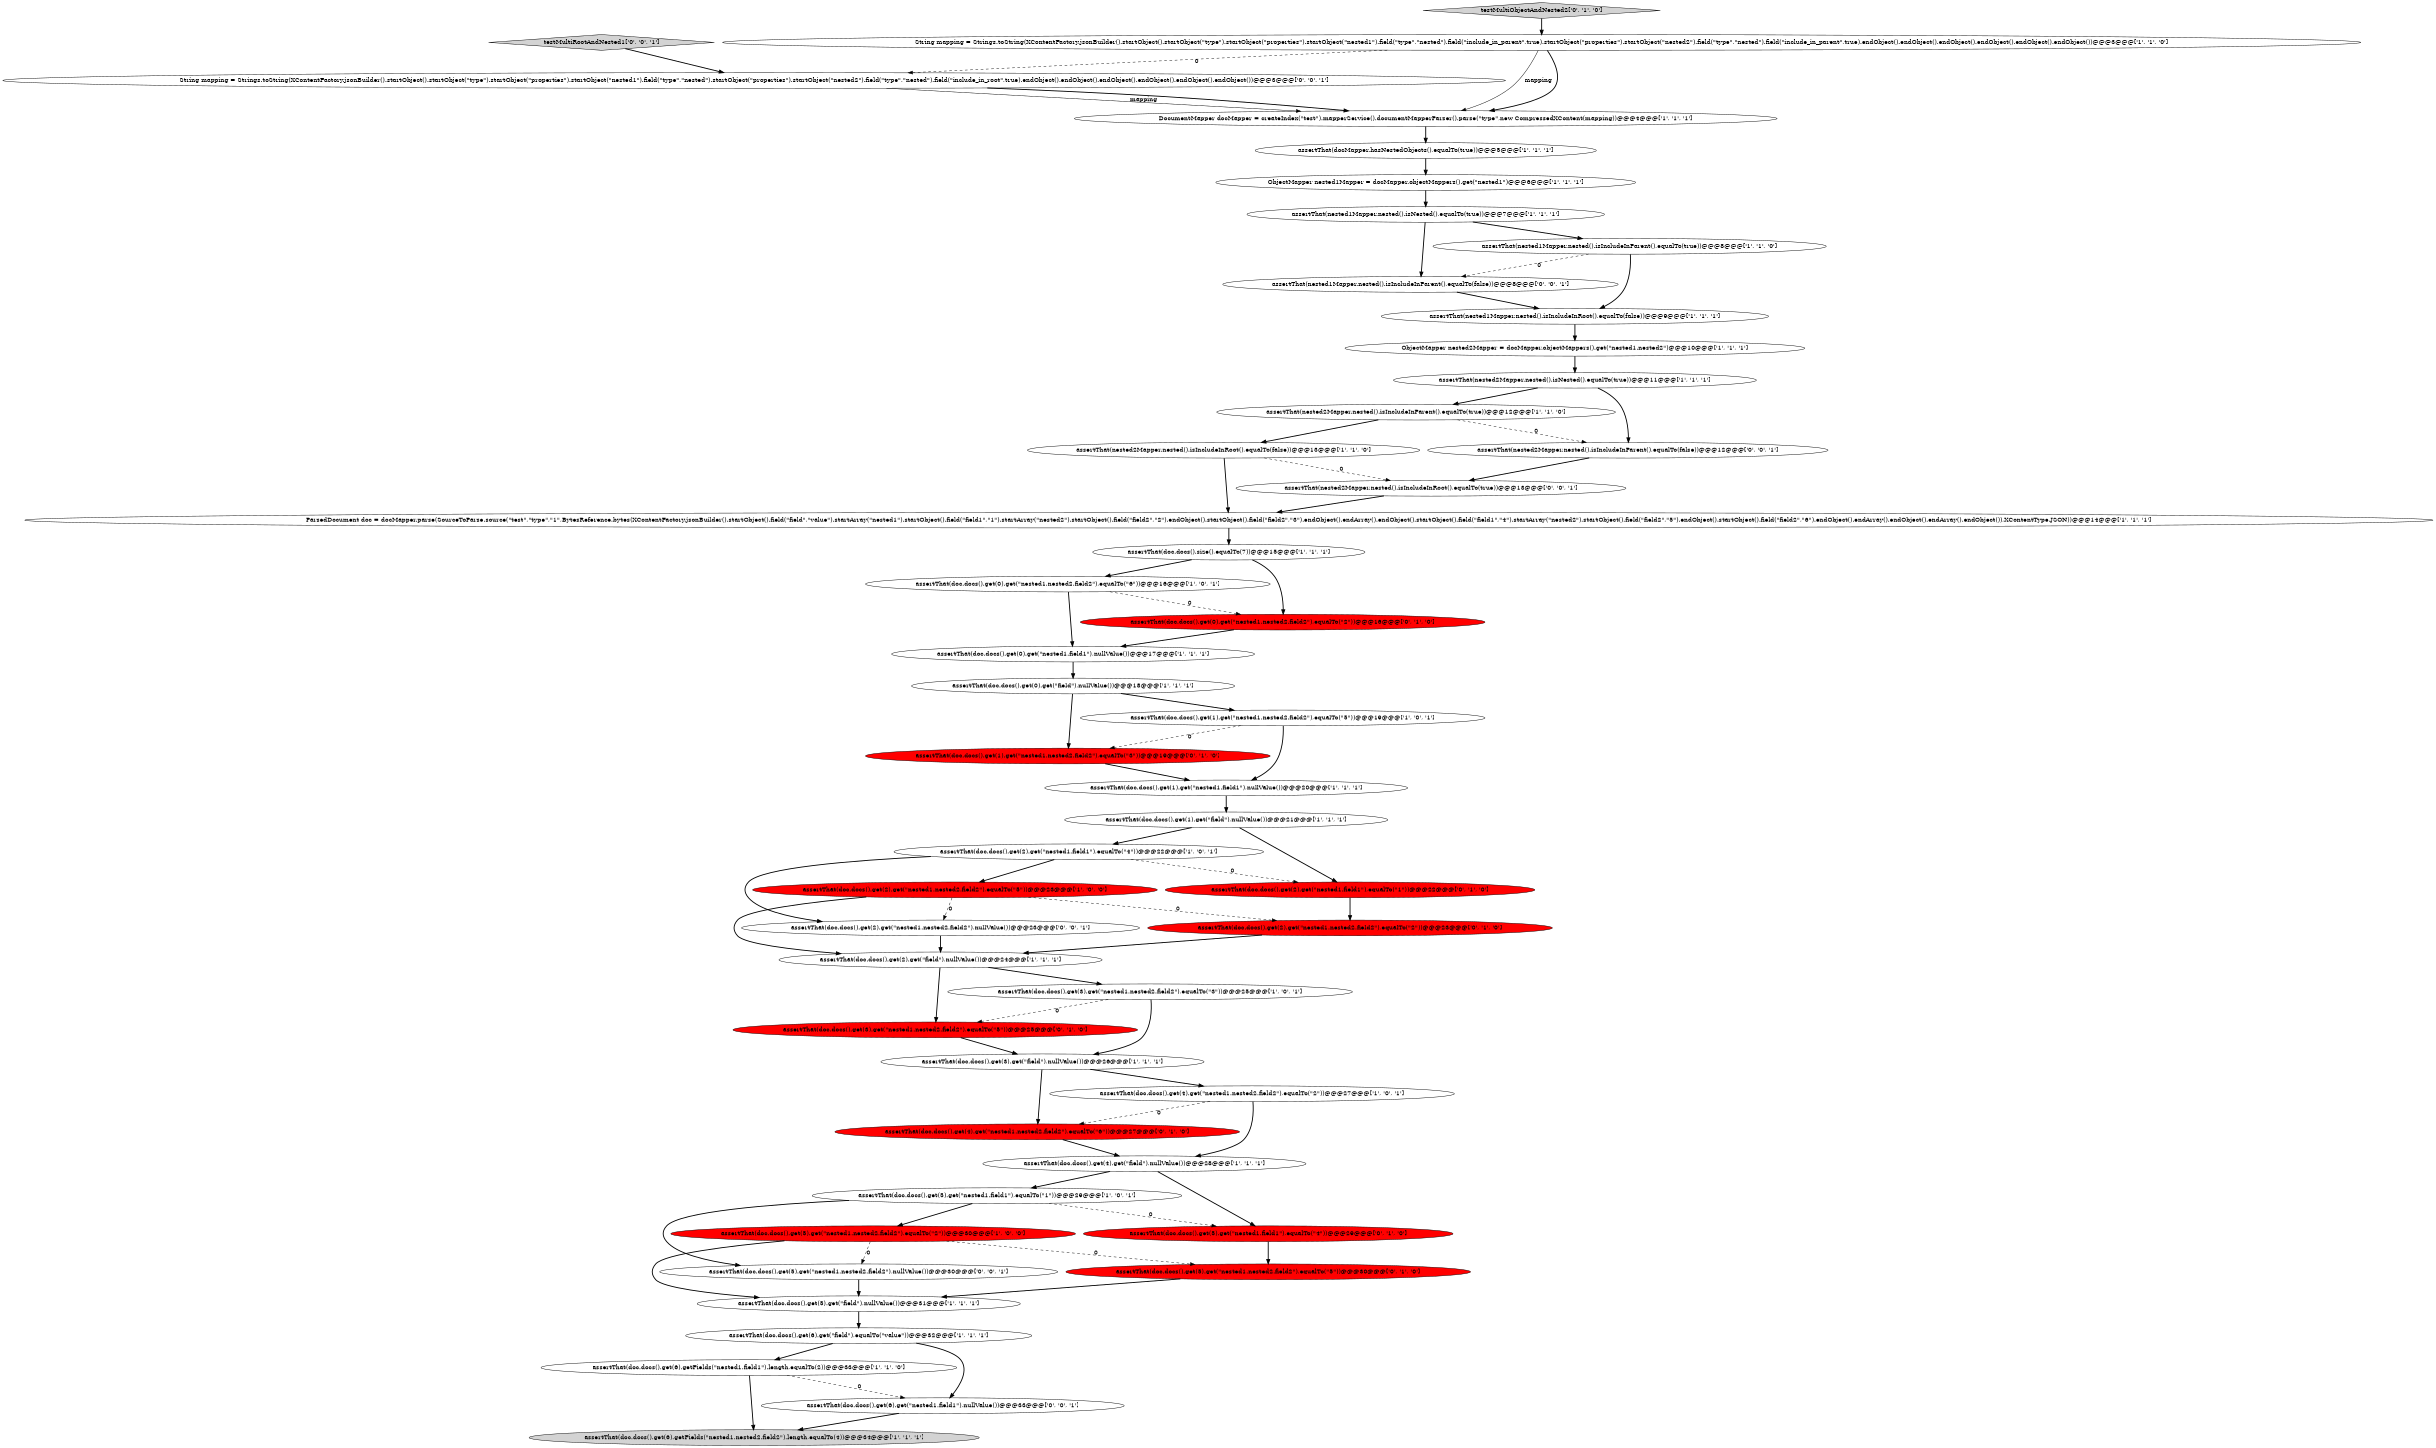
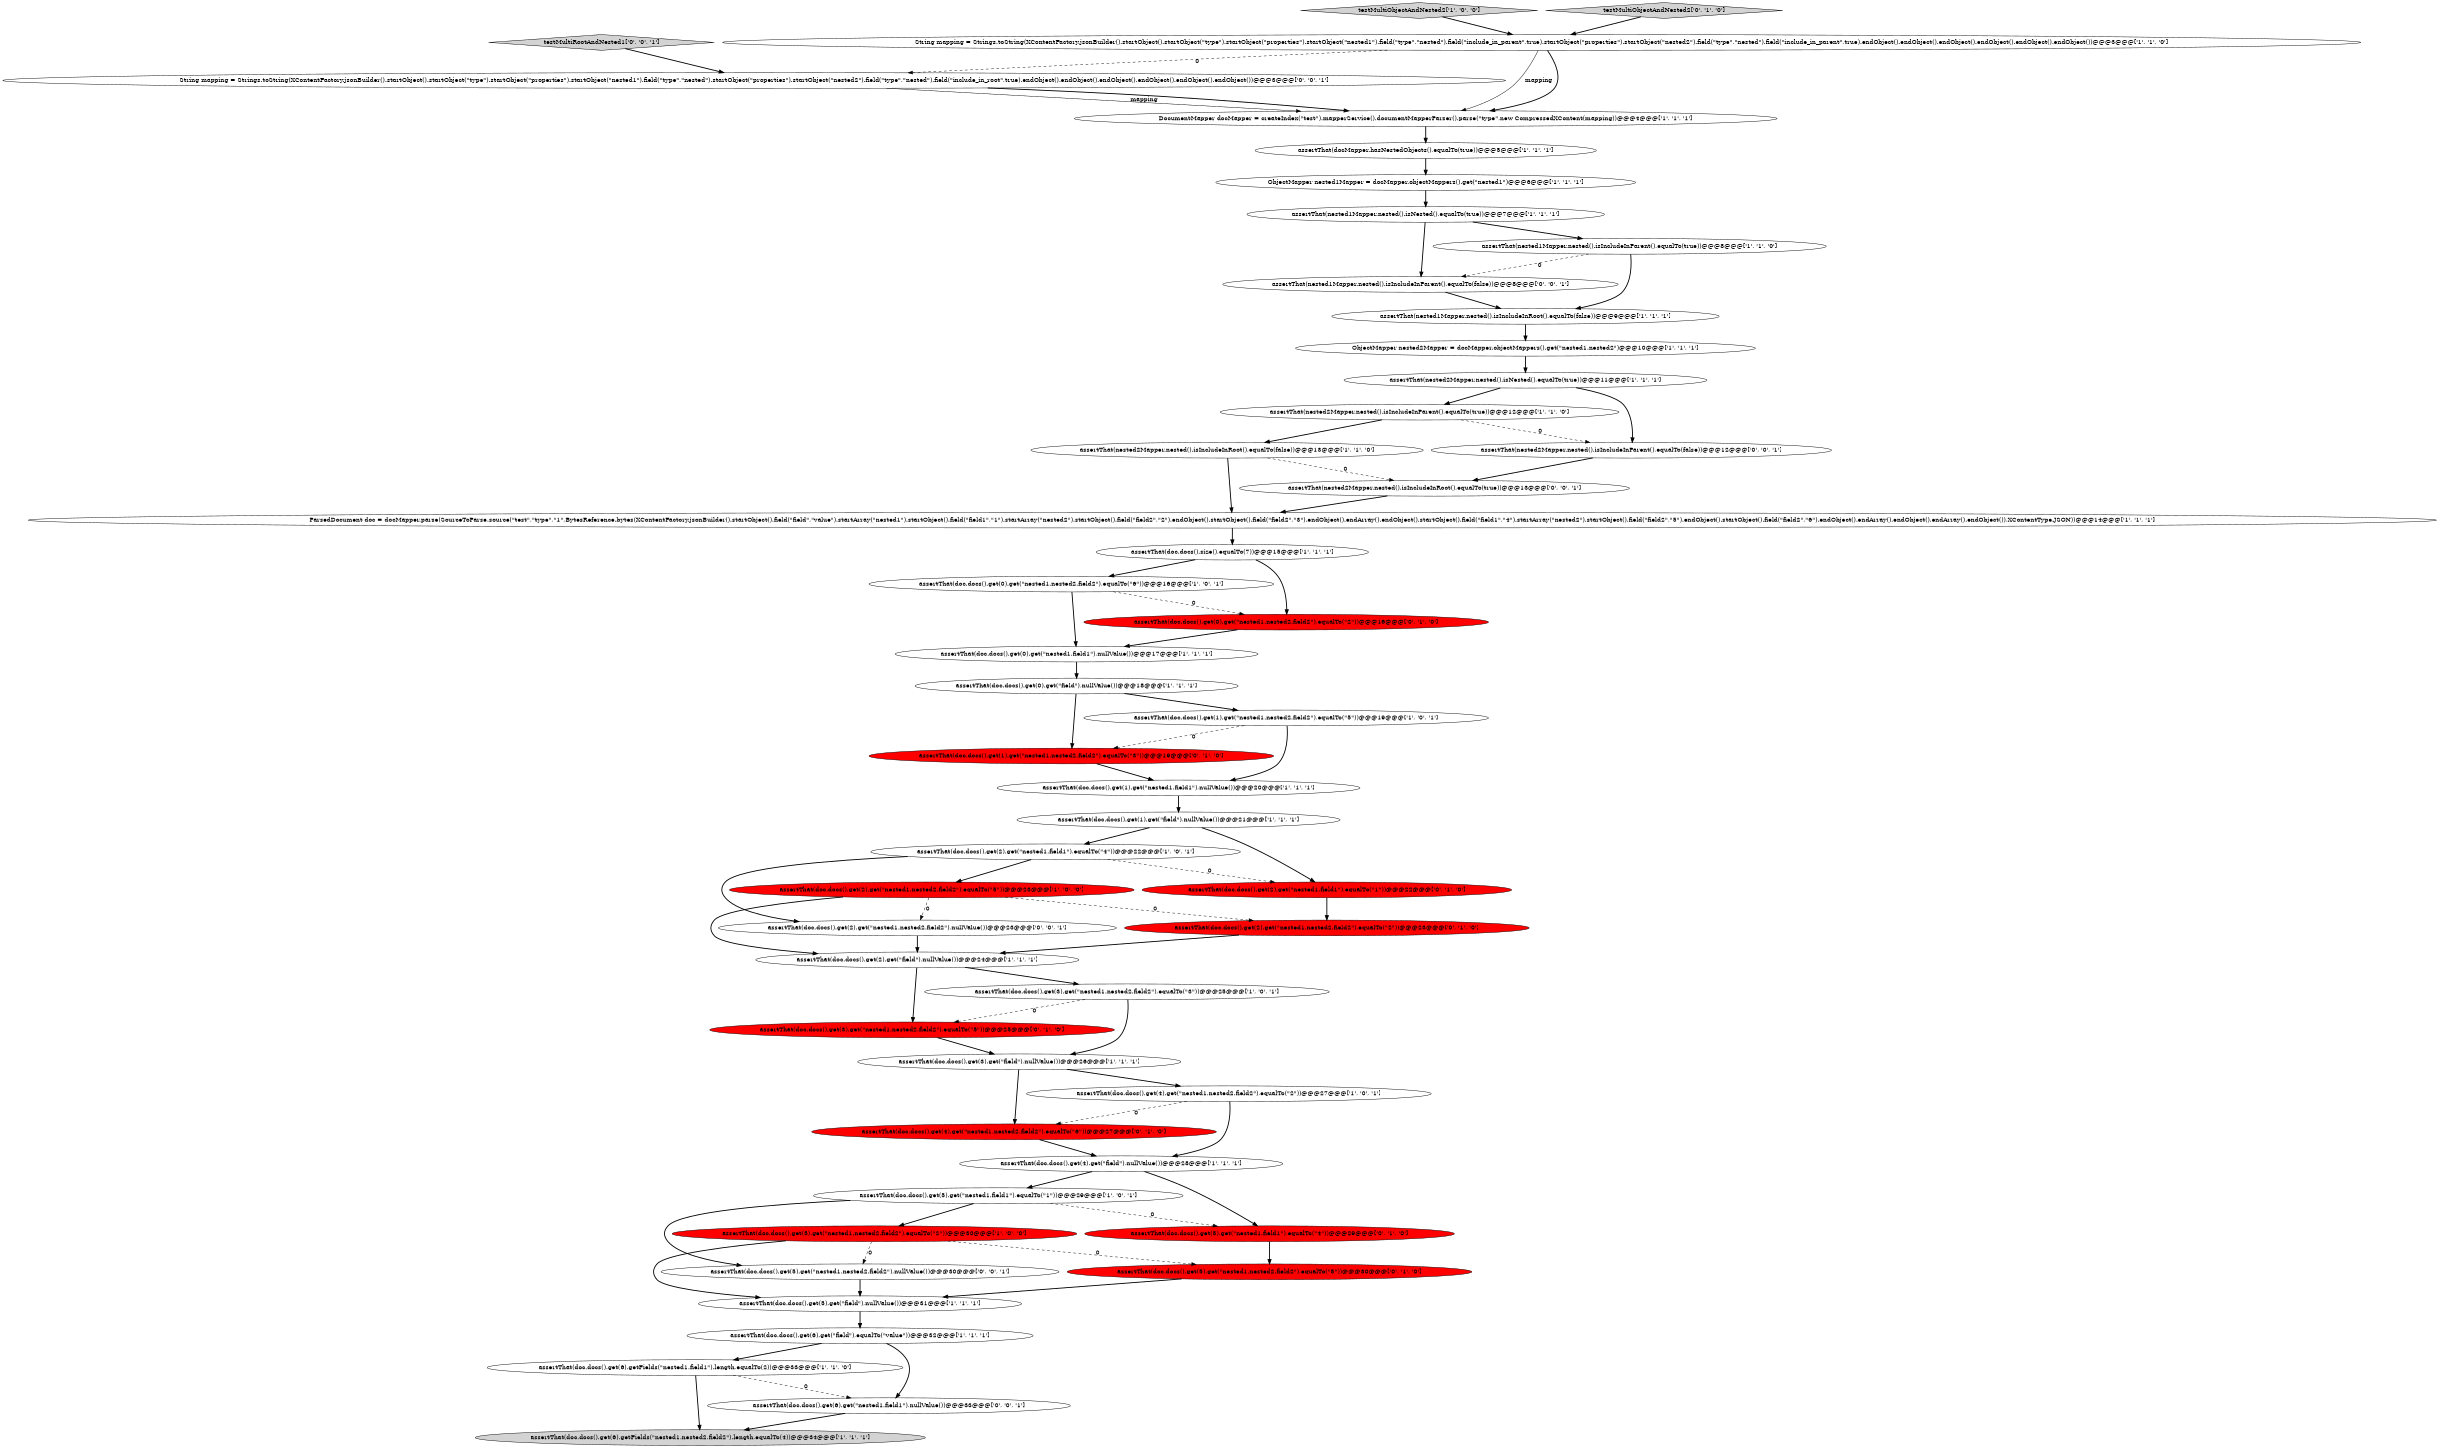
none -> (1419, 10)
